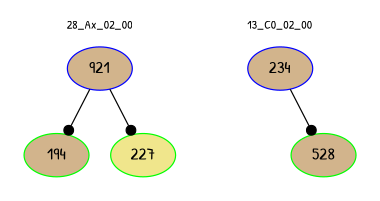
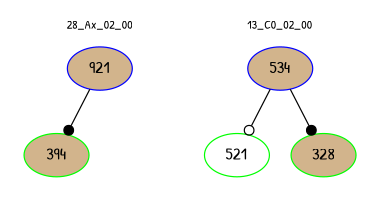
(280, 69) -> (280, 69)
(57, 155) -> (57, 155)
(143, 155) -> none
none -> (237, 155)
(324, 155) -> (324, 155)
